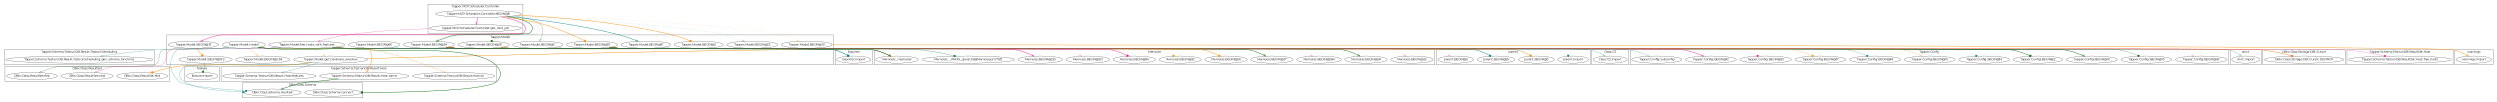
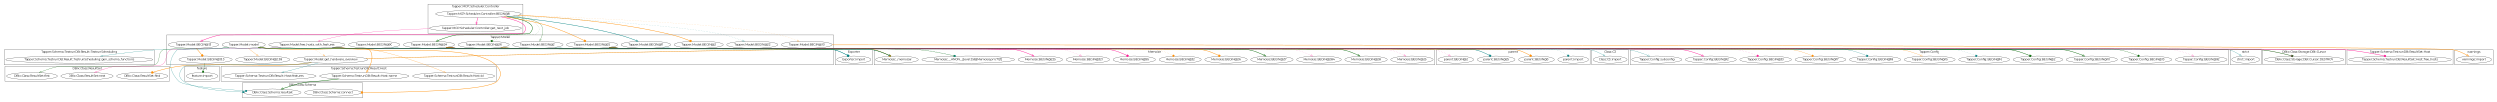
(1275, 49) -> (1275, 49)
(1358, 49) -> (1358, 49)
(455, 52) -> (455, 52)
